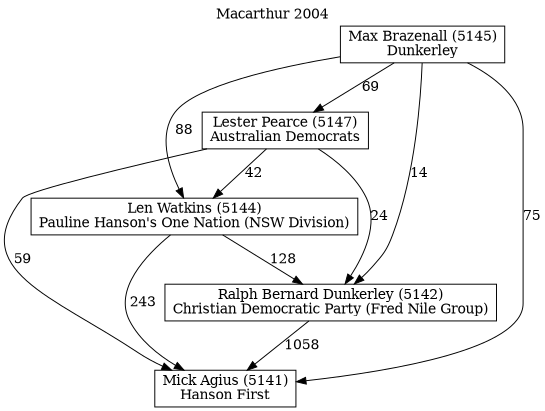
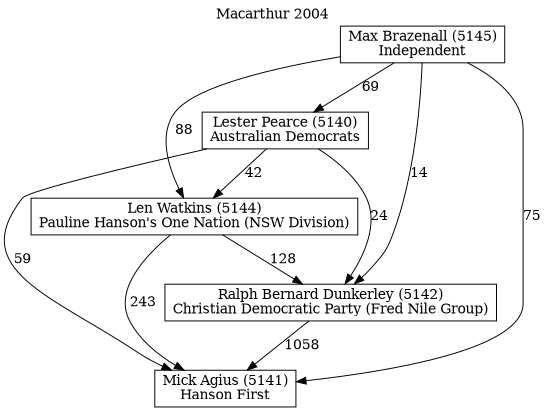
(423, 44) -> (423, 44)
(285, 130) -> (285, 130)
